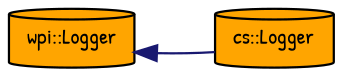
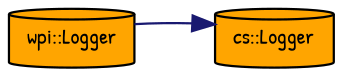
(186, 53) -> (163, 23)
